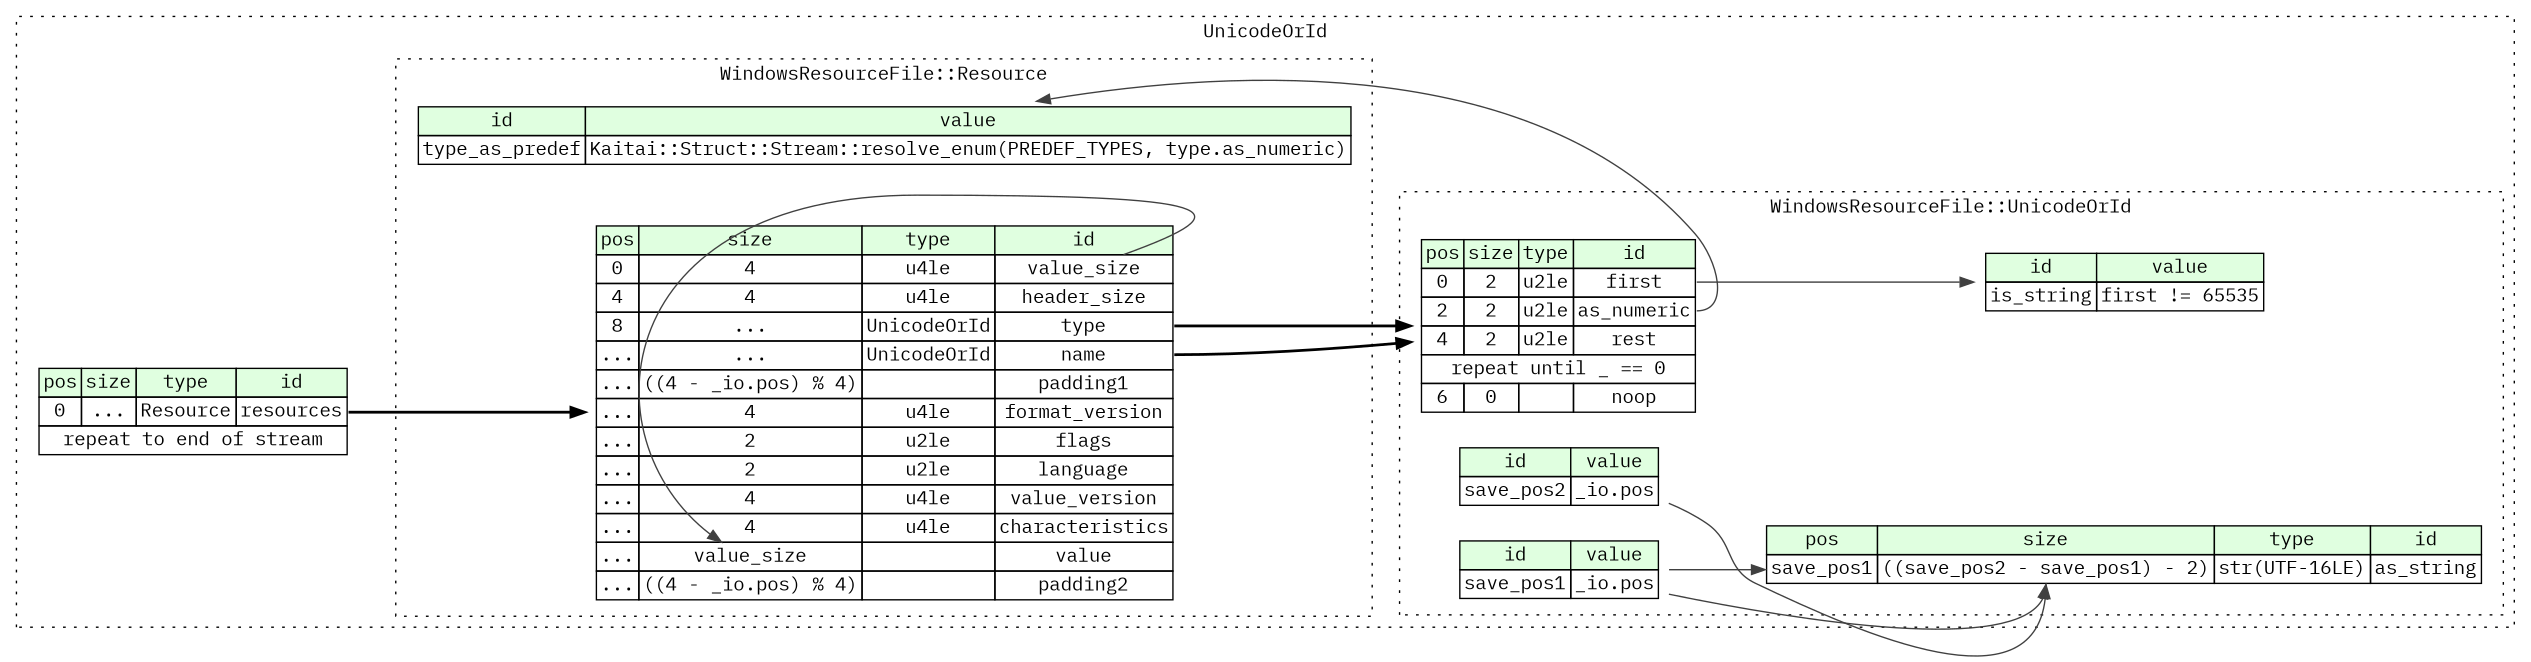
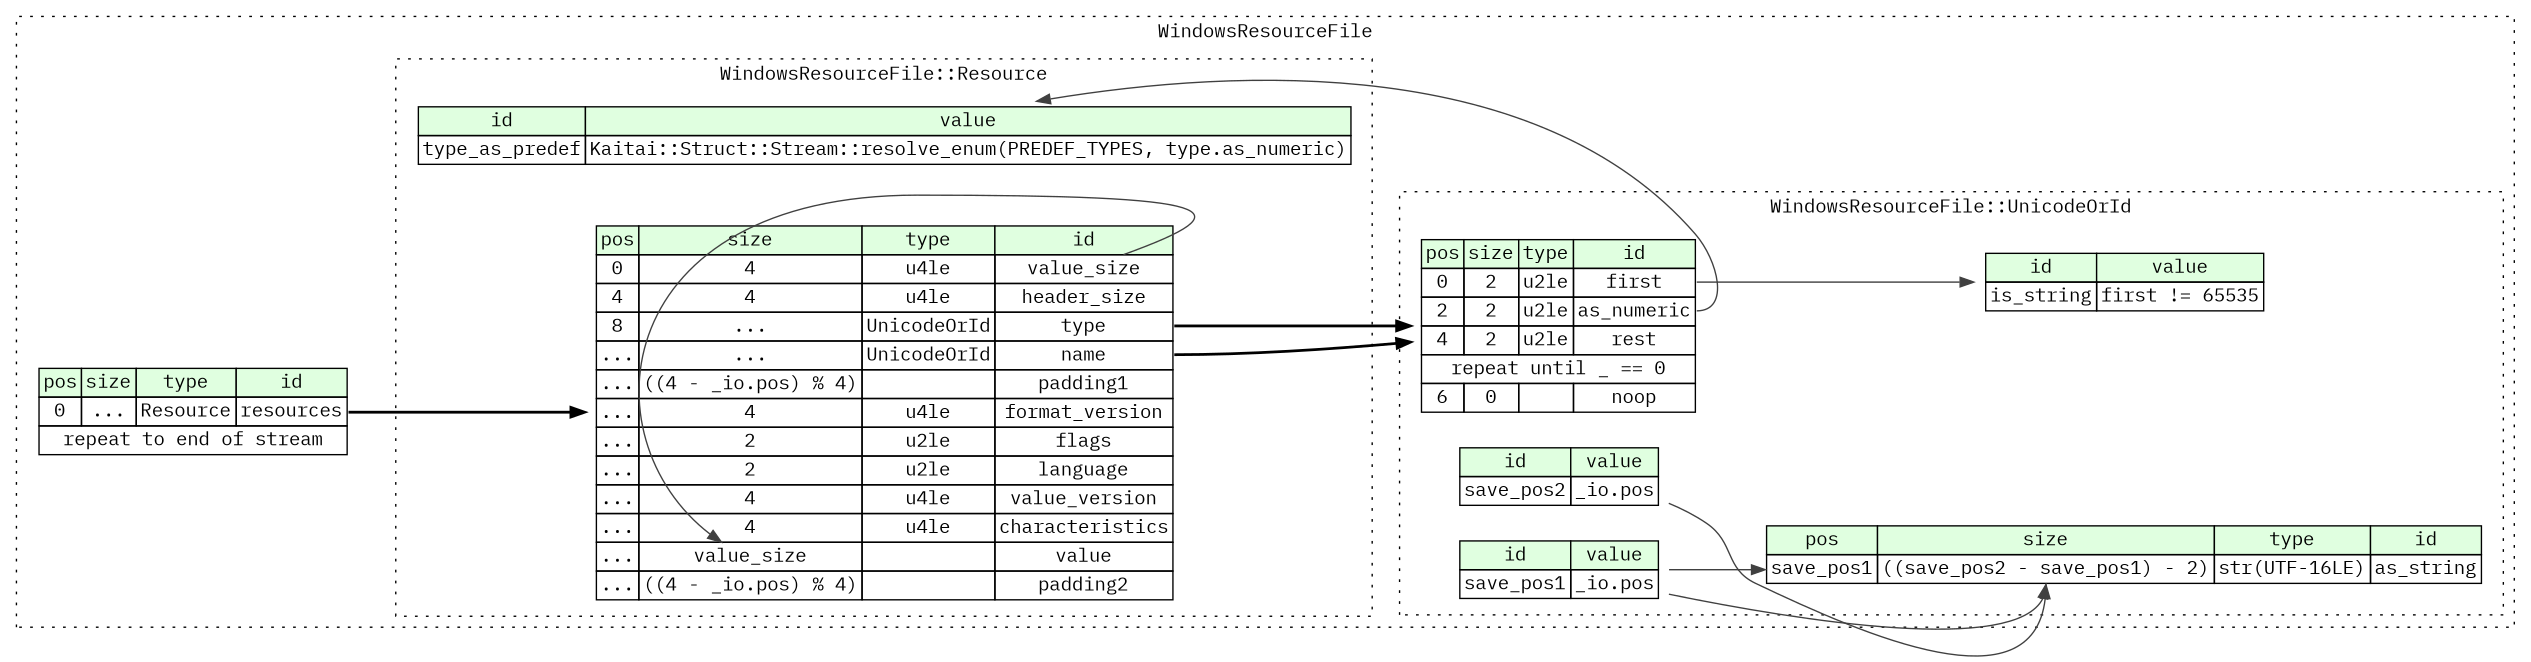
(1265, 32) -> (1265, 32)
